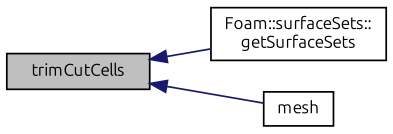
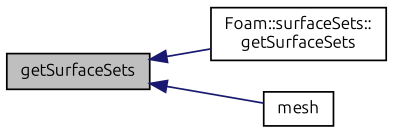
(78, 71) -> (78, 71)
